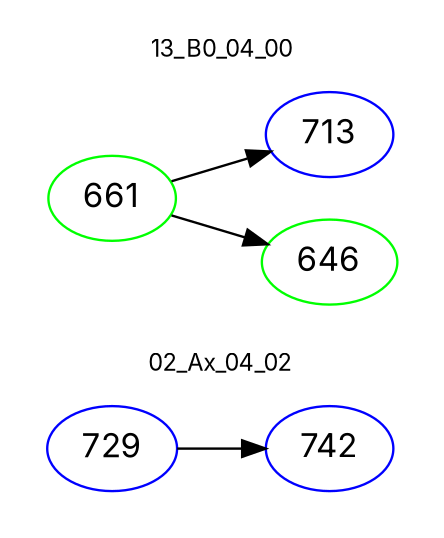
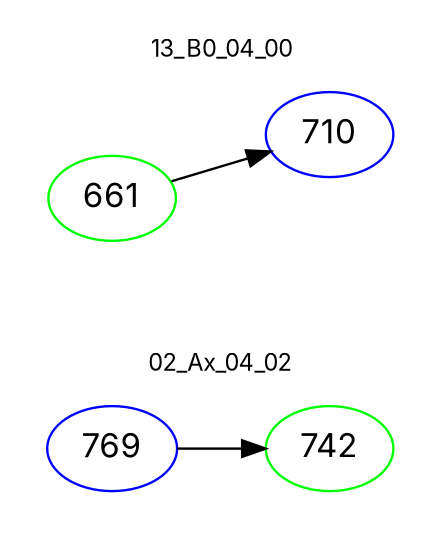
(330, 135) -> (330, 135)
(330, 262) -> none
(112, 449) -> (112, 449)
(330, 449) -> (330, 449)
